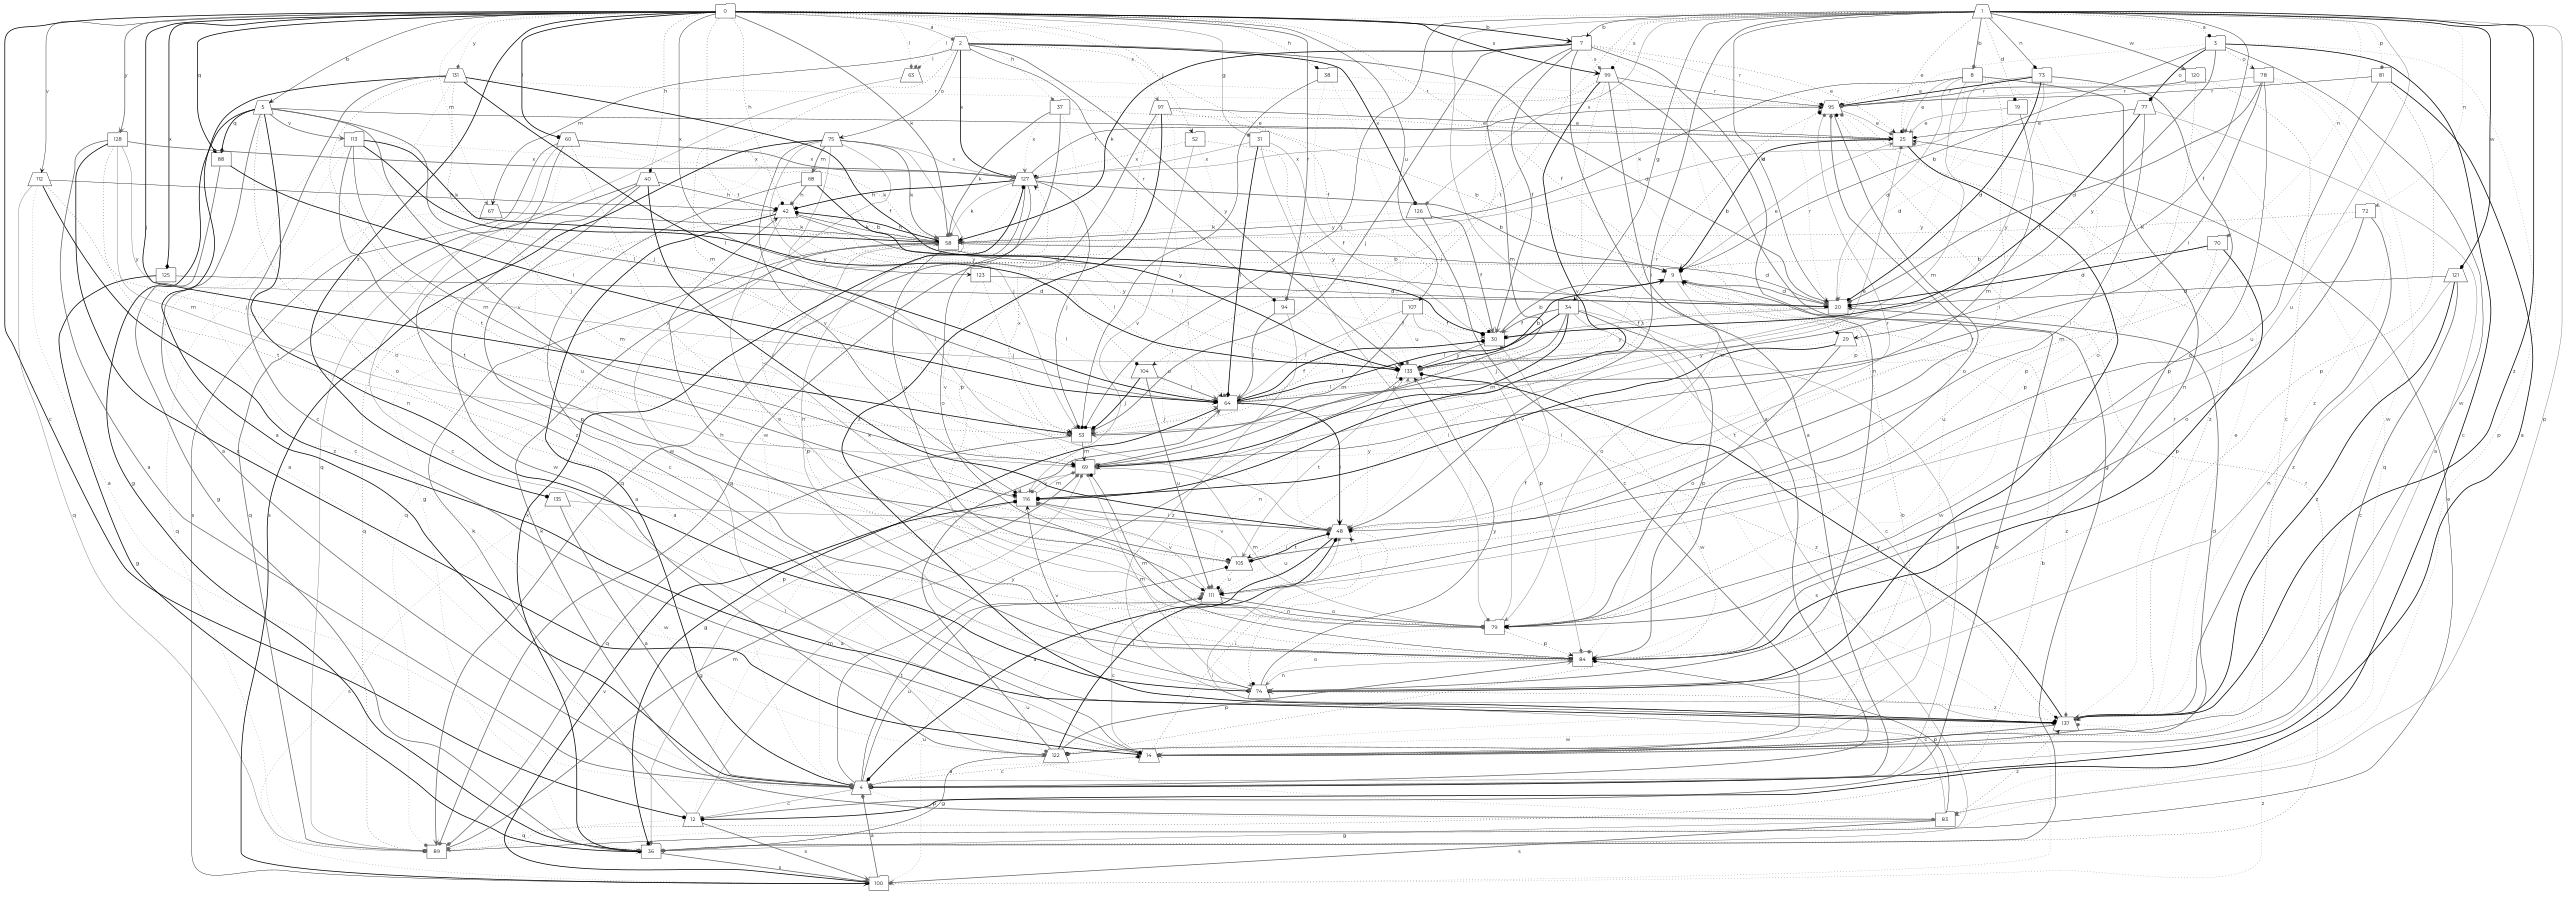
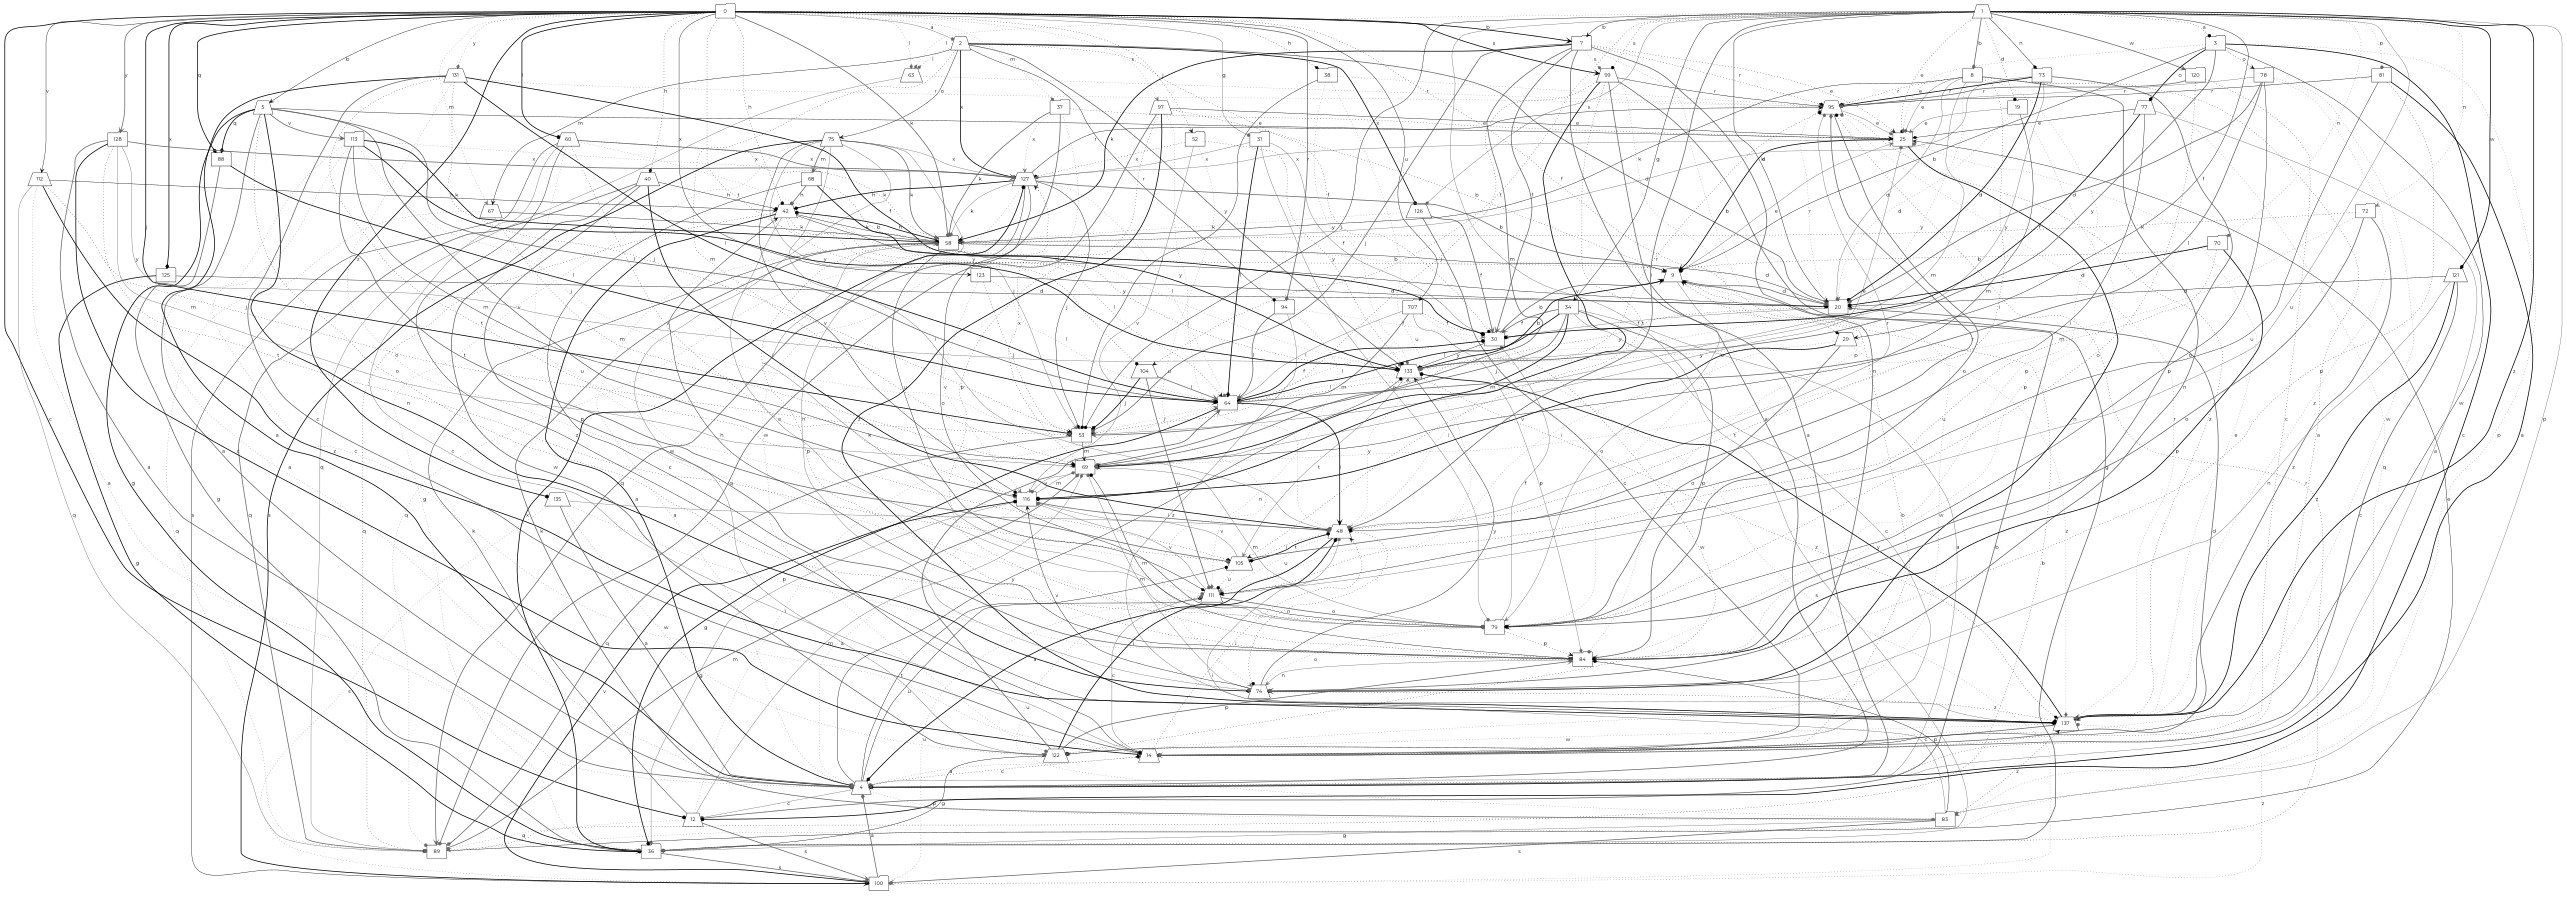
(1013, 59) -> (1013, 59)
(1413, 307) -> (1413, 307)
none -> (1969, 750)
